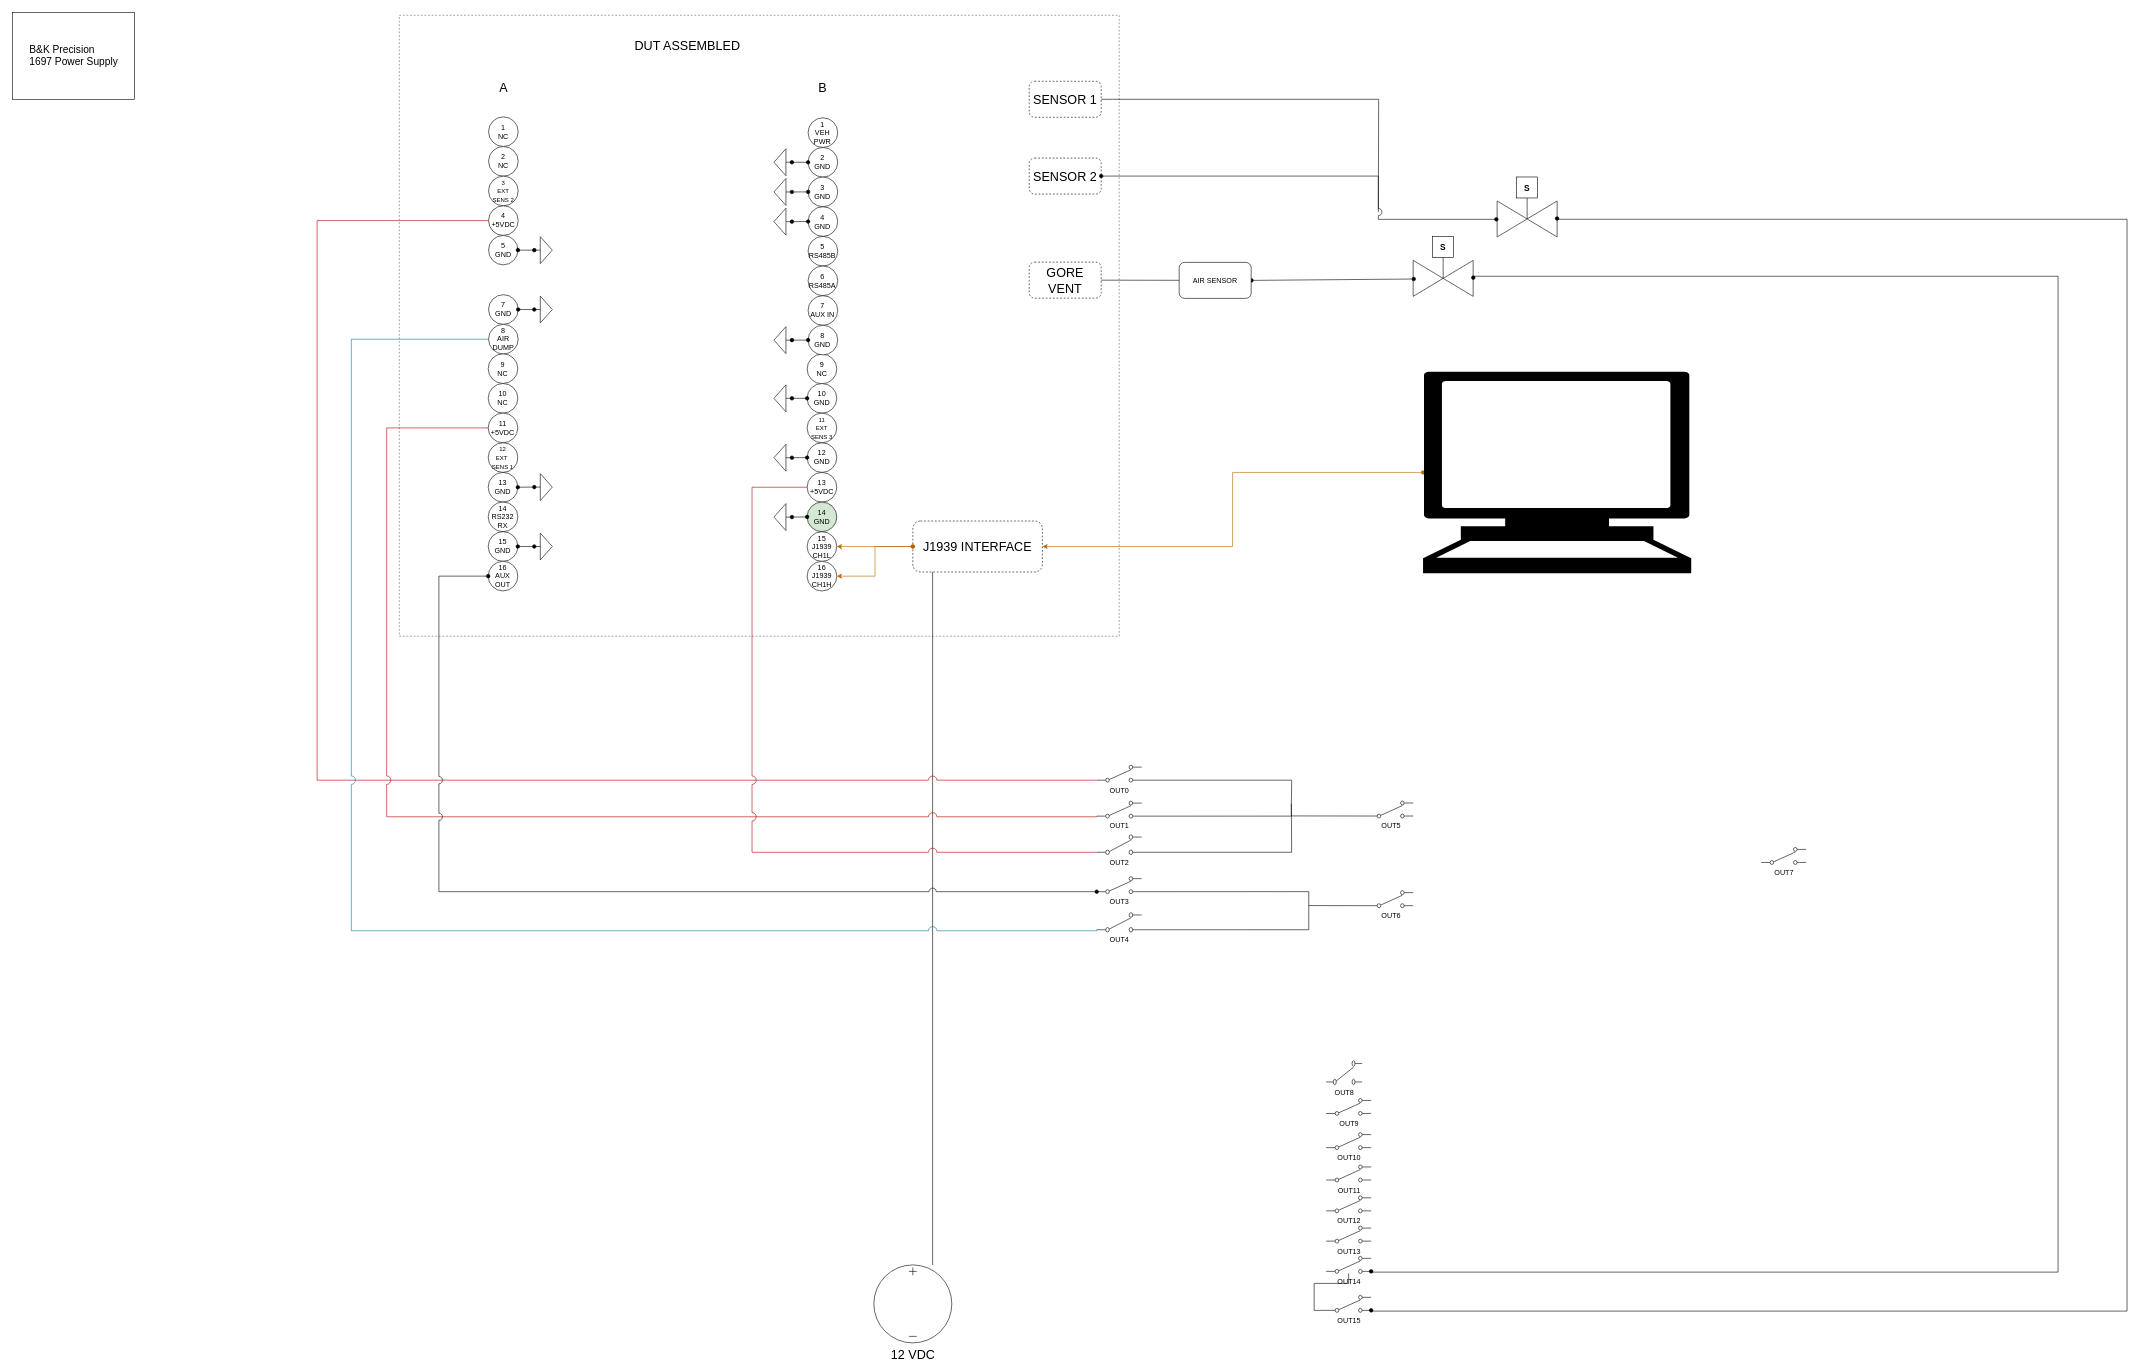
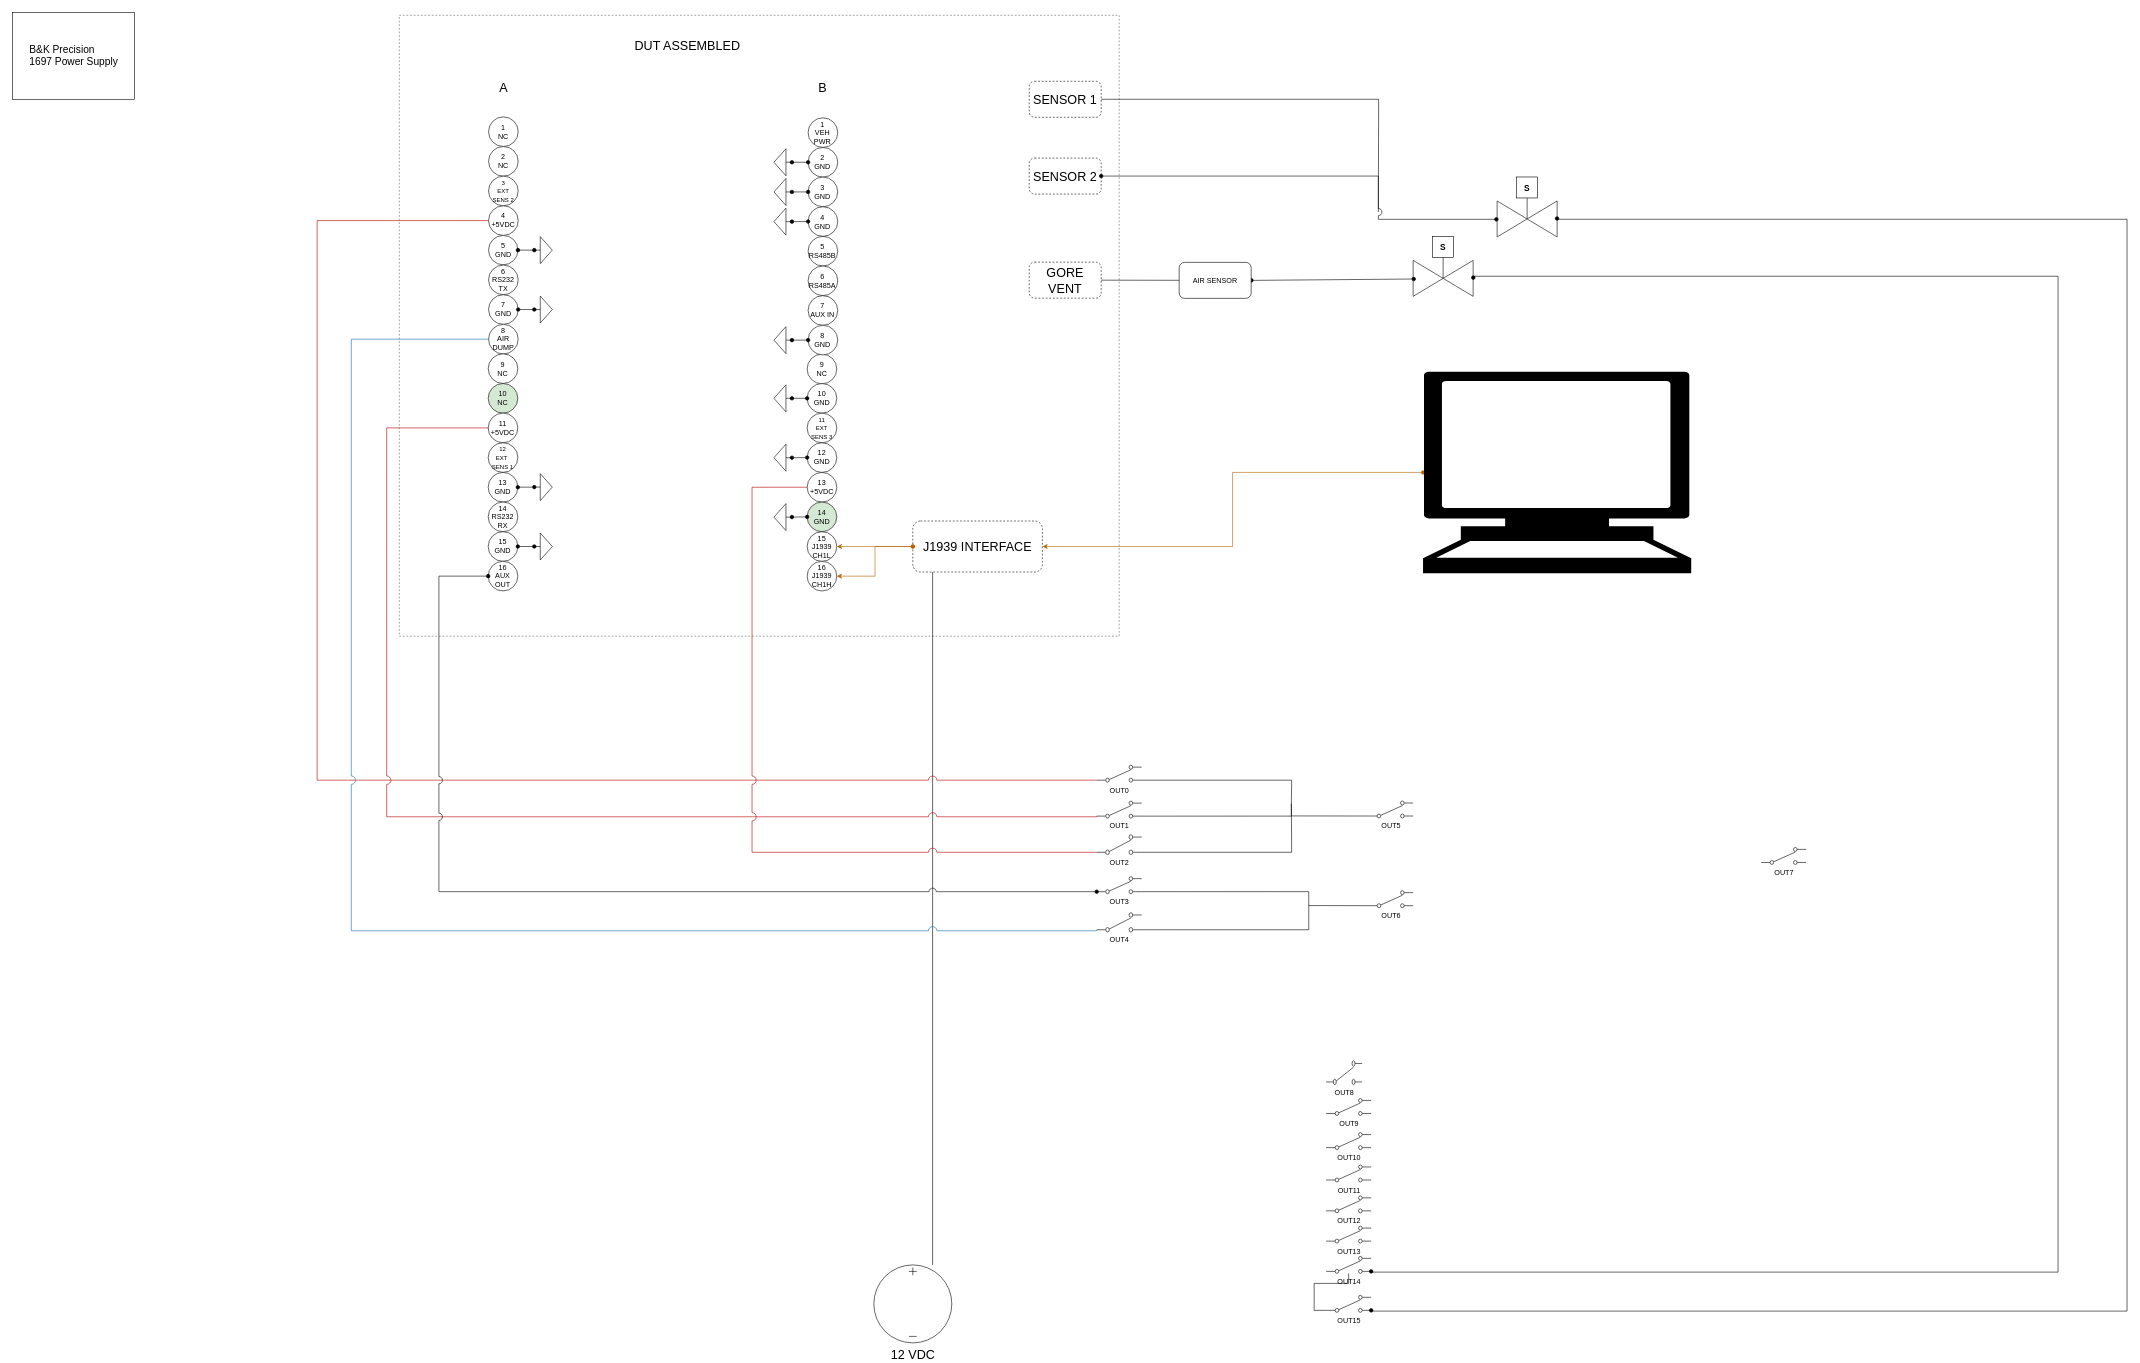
none -> (503, 280)
(503, 398) -> (503, 398)
